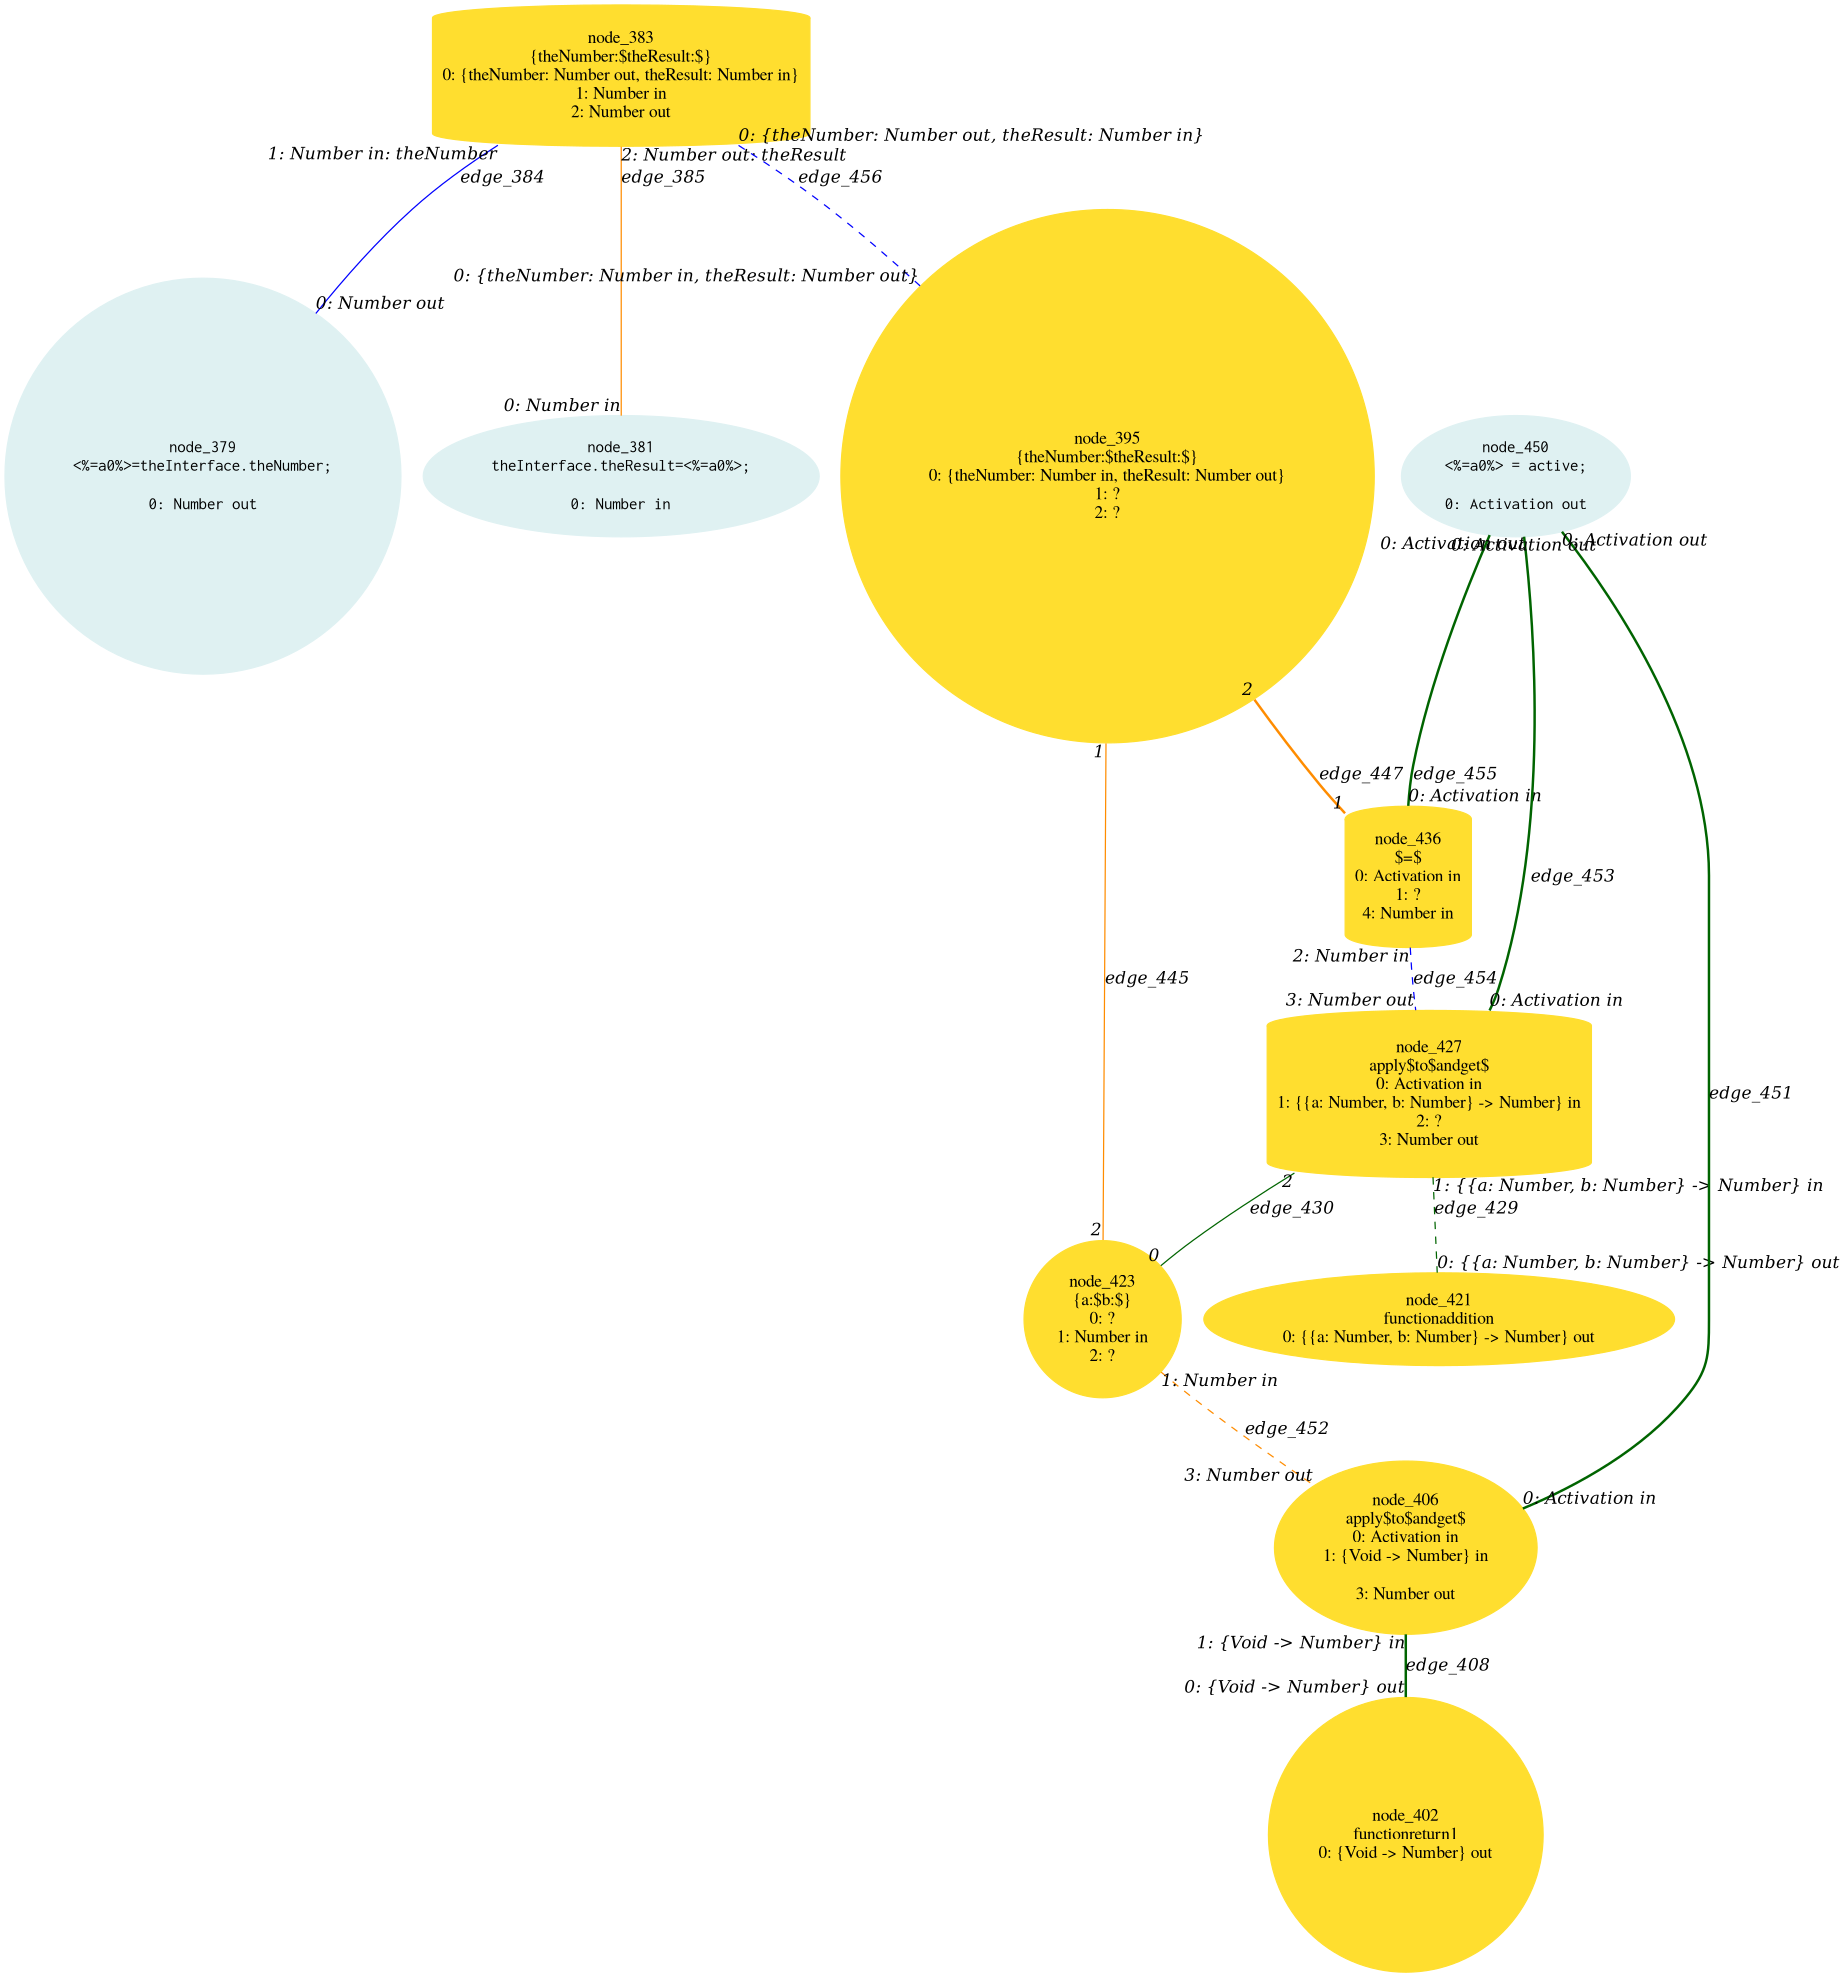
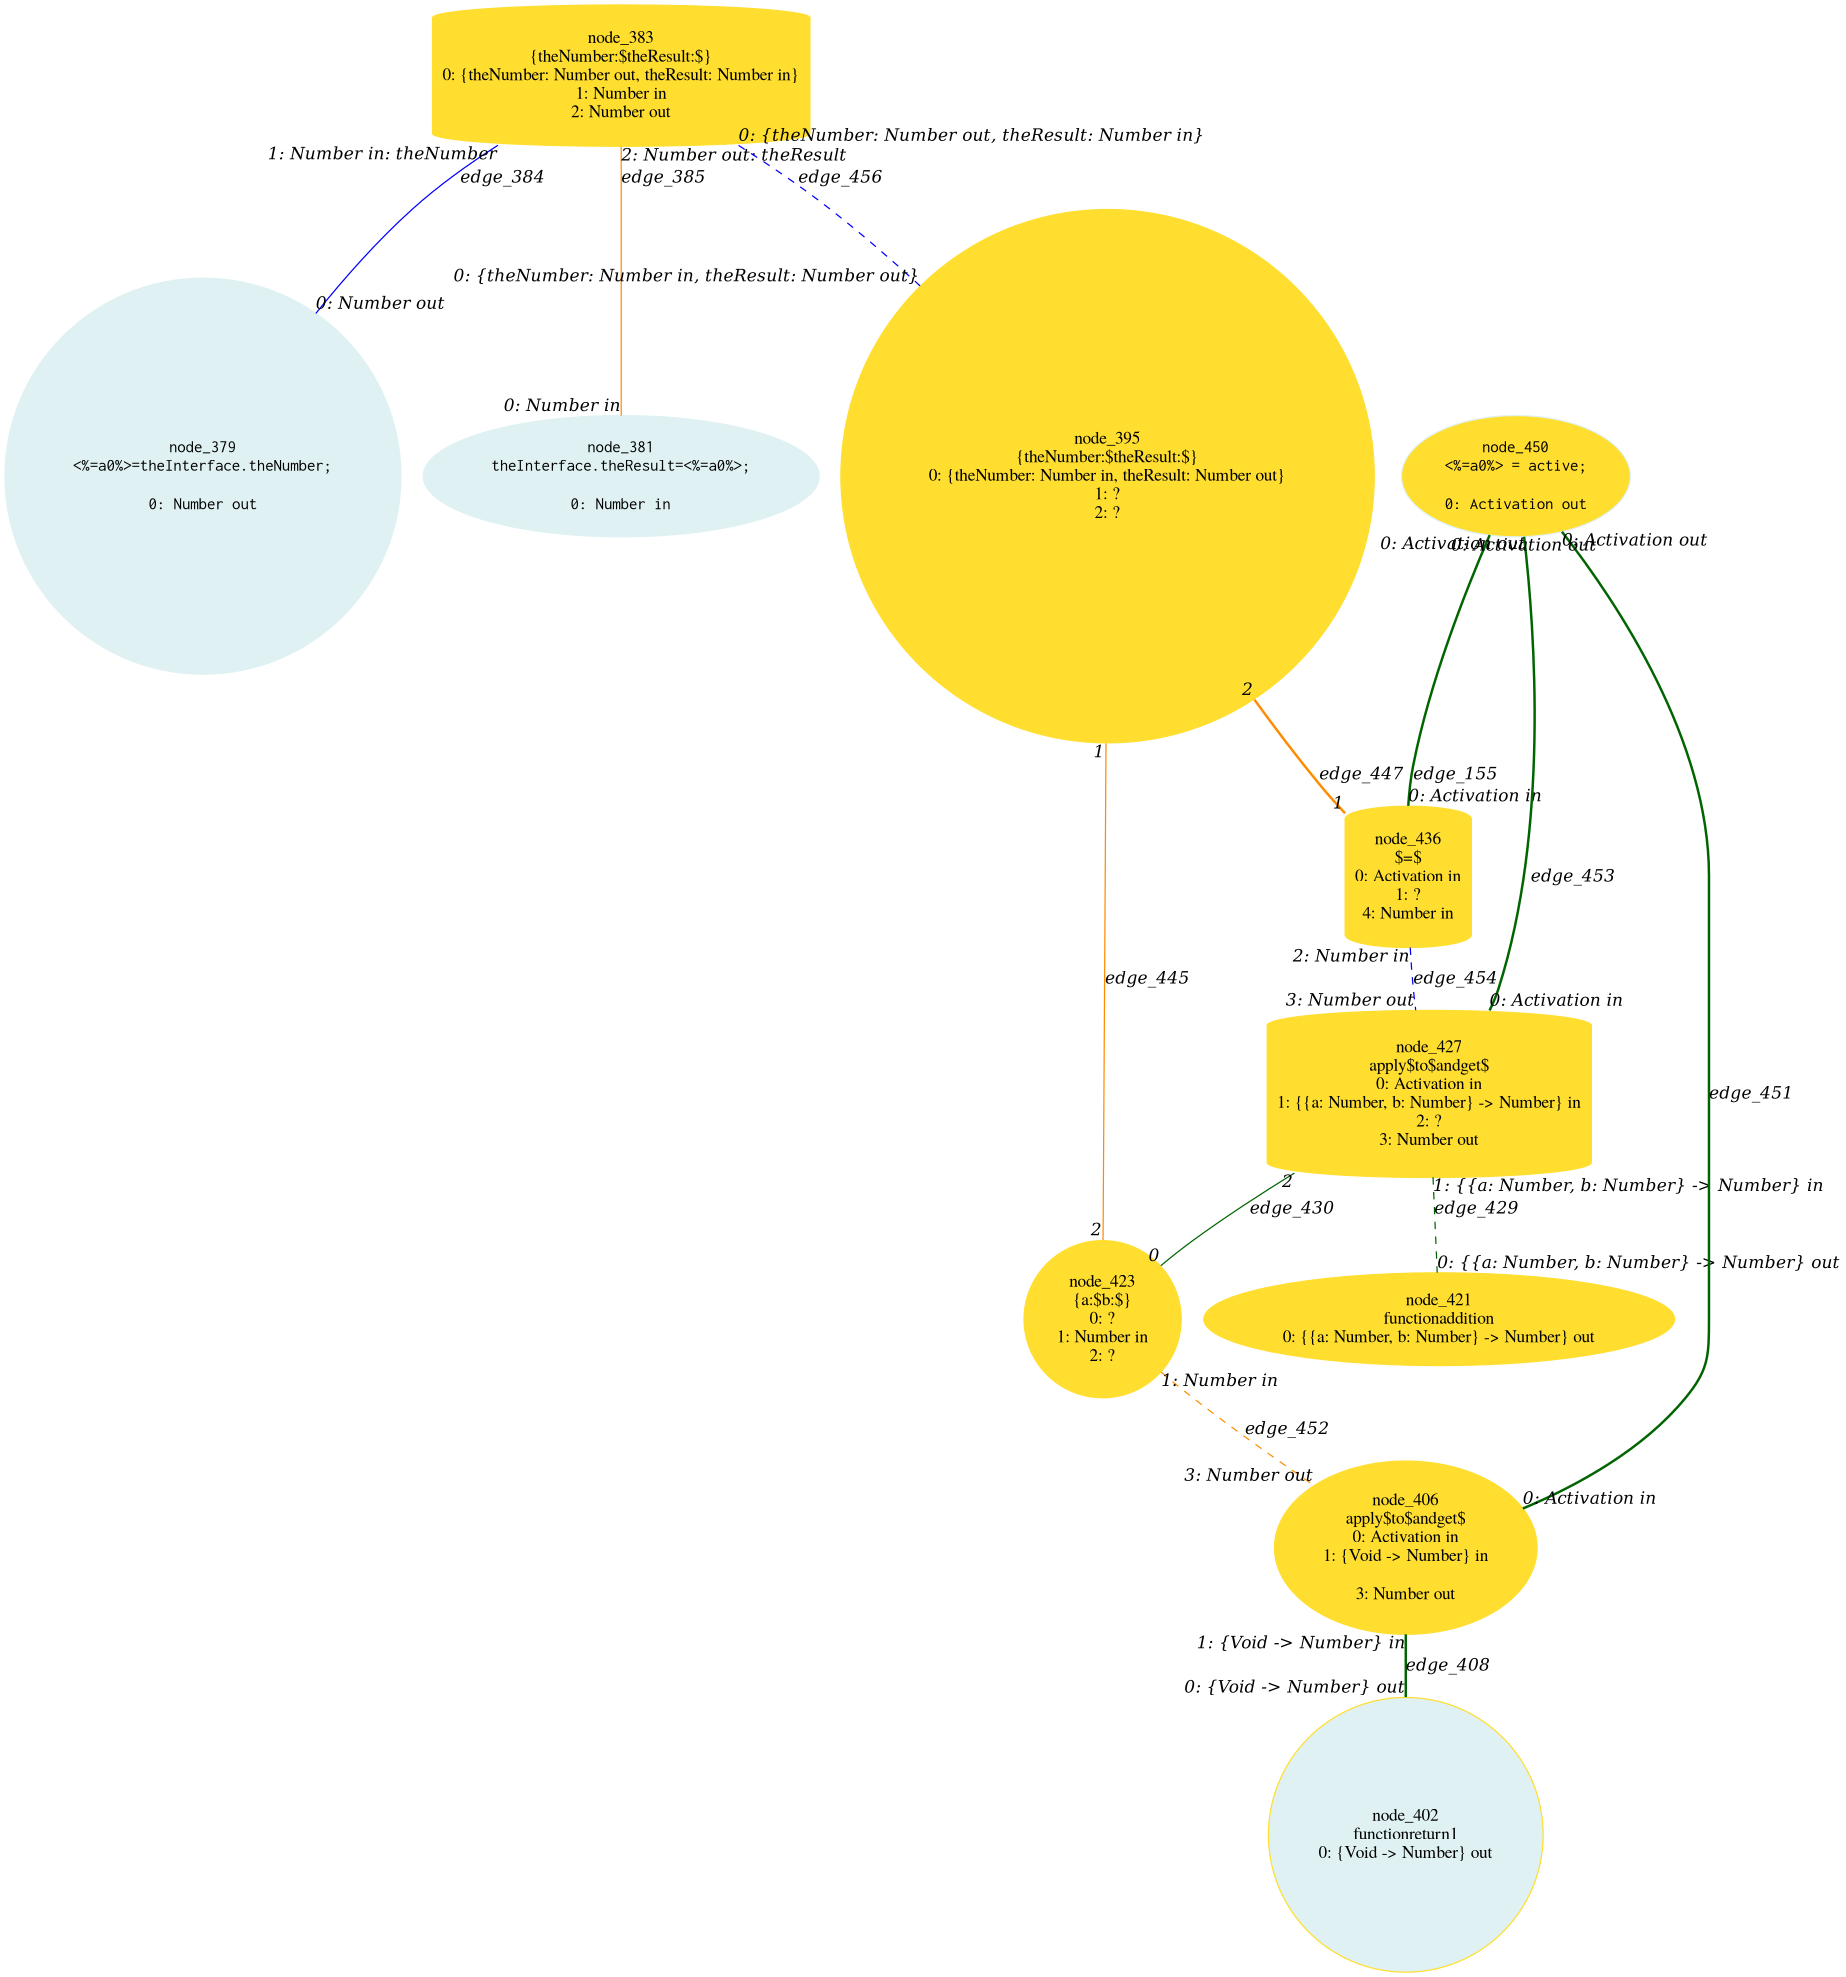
(1516, 476) -> (1516, 476)
(1456, 775) -> (1456, 775)
(1406, 1835) -> (1406, 1835)
